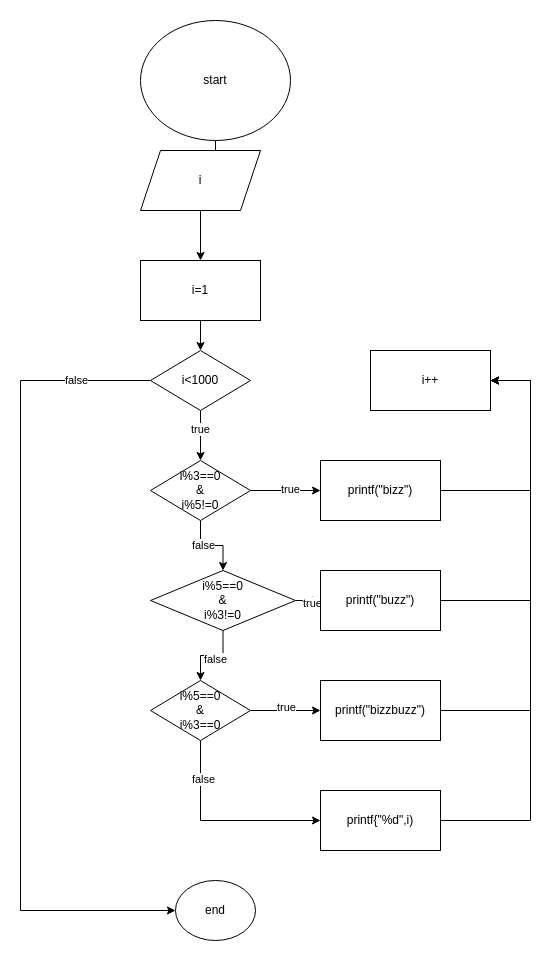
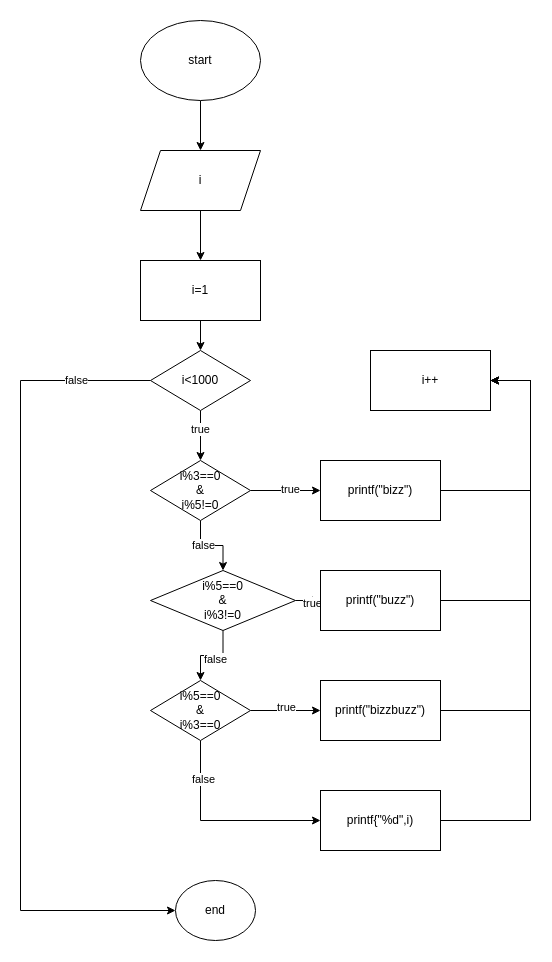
(216, 81) -> (201, 61)
